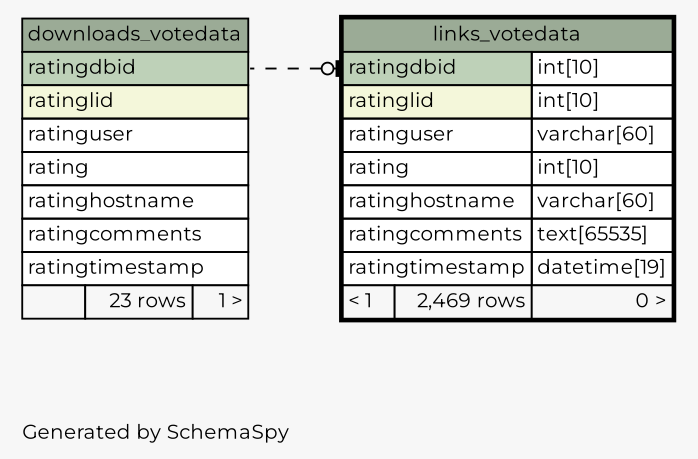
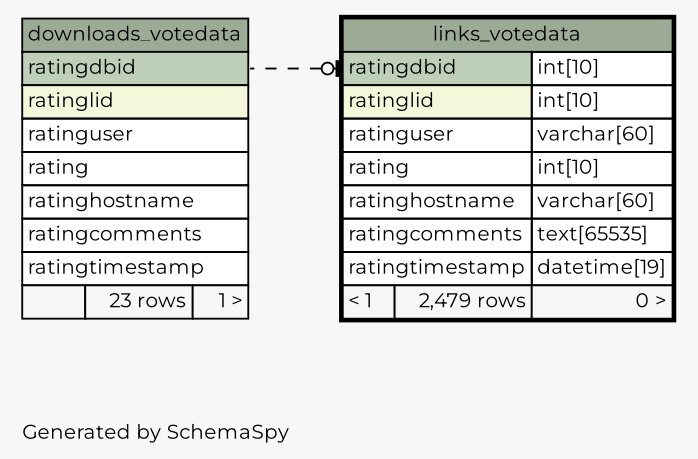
(472, 301) -> (472, 301)
